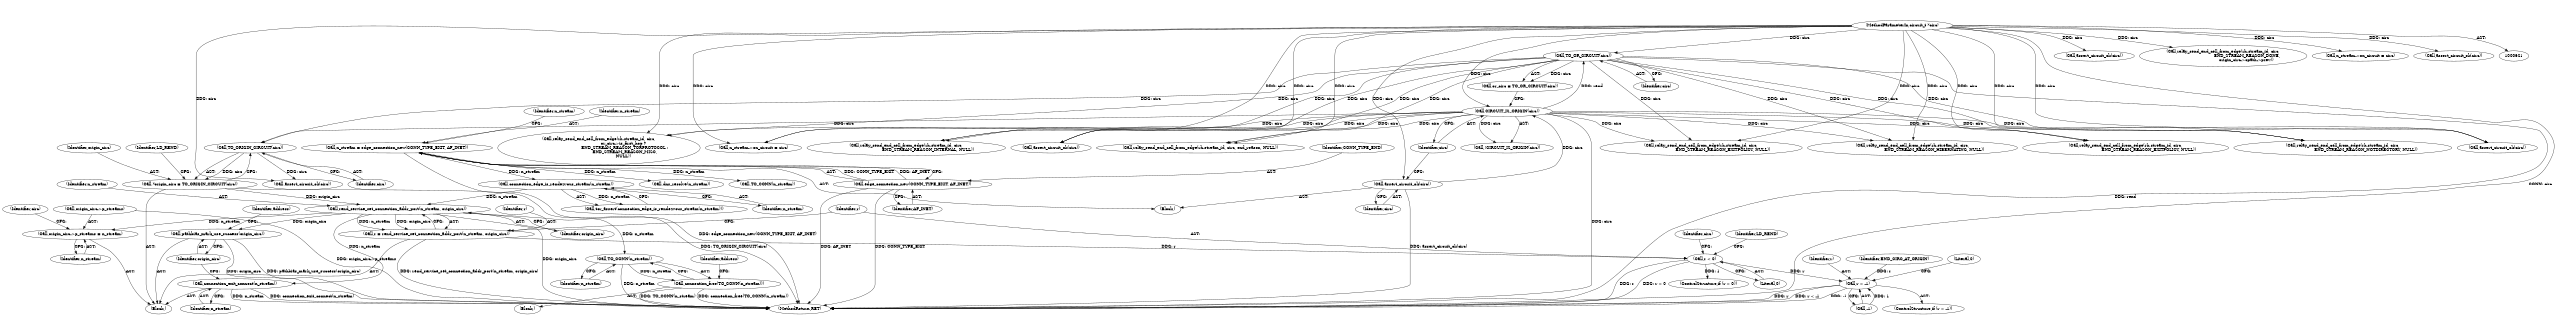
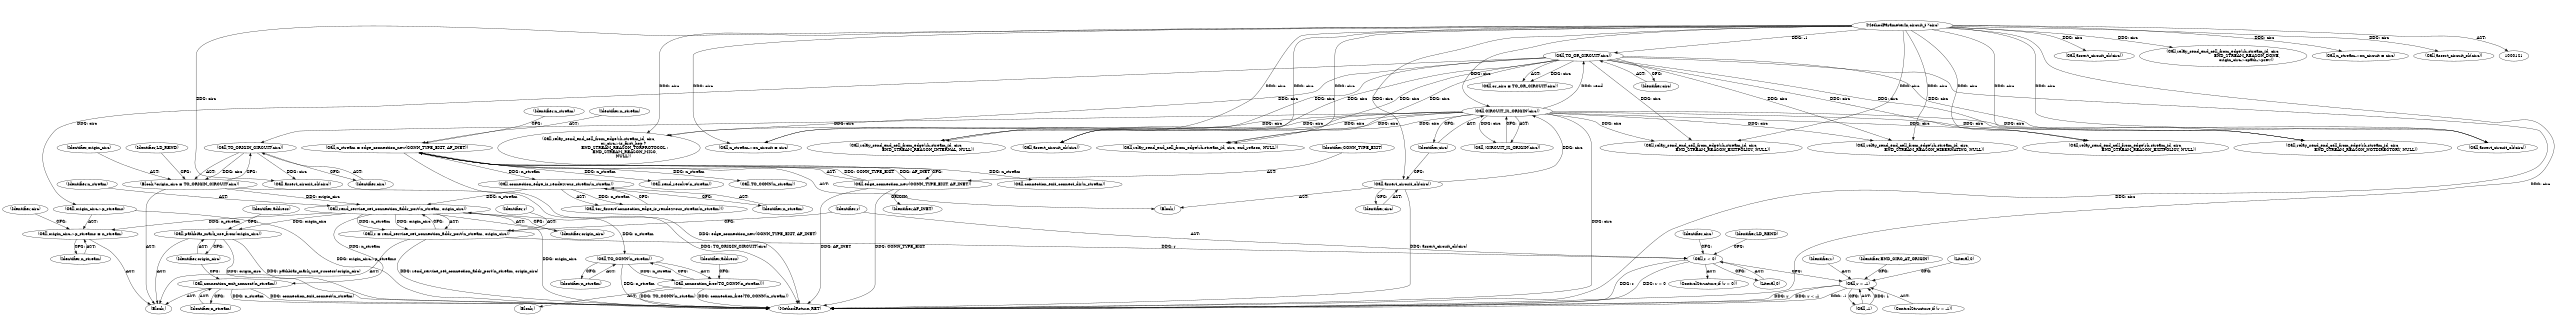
(1800, 38) -> (1800, 38)
(2514, 56) -> (2514, 56)
(1514, 98) -> (1506, 131)
(906, 101) -> (755, 90)
(1352, 148) -> (1352, 148)
(190, 184) -> (190, 184)
(681, 184) -> (681, 184)
none -> (1060, 184)
(2541, 184) -> (2541, 184)
(900, 197) -> (900, 197)
(913, 197) -> none
(2125, 197) -> (2125, 197)
(218, 234) -> (218, 234)
(1712, 272) -> (1712, 272)
(1797, 272) -> (1797, 272)
(1884, 272) -> (1884, 272)
(1901, 289) -> (1893, 296)
